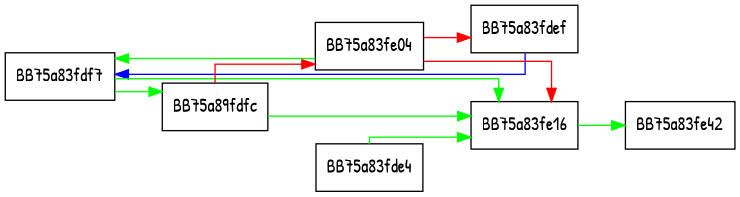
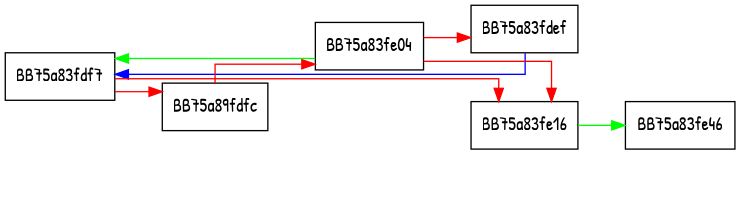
(312, 79) -> (312, 79)
(132, 92) -> (132, 92)
(363, 116) -> none
(680, 125) -> (680, 125)
(369, 168) -> none
